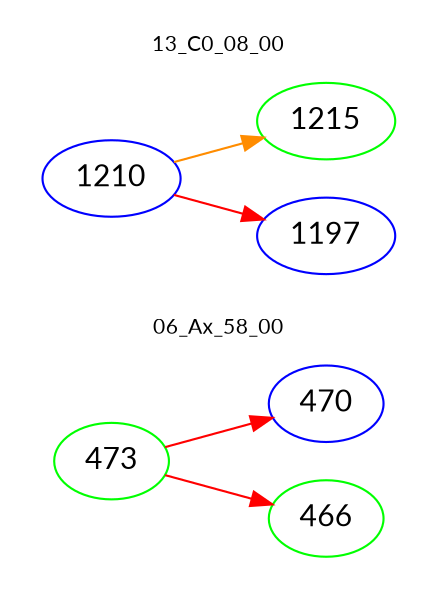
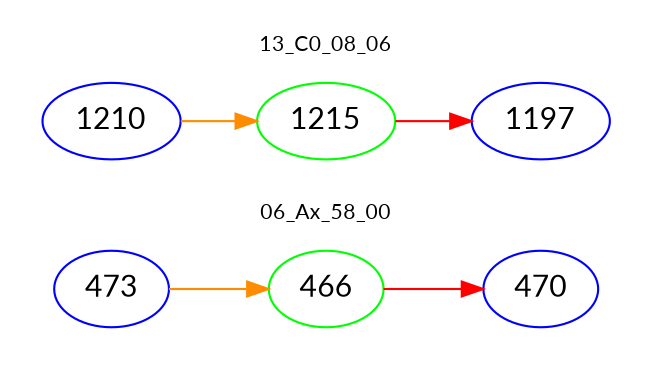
(219, 46) -> (326, 46)
(209, 204) -> (423, 121)
(208, 435) -> (422, 289)
(112, 461) -> (112, 289)
(208, 487) -> (208, 289)
